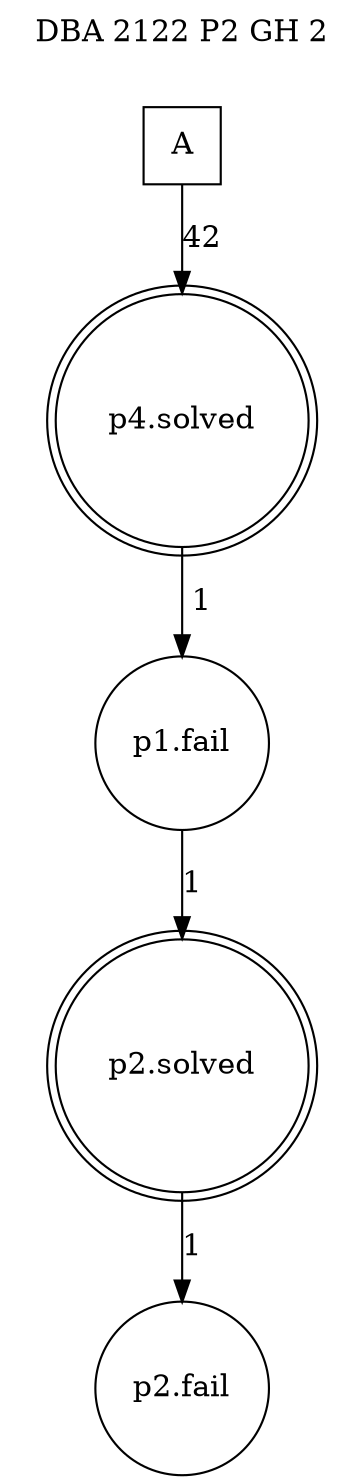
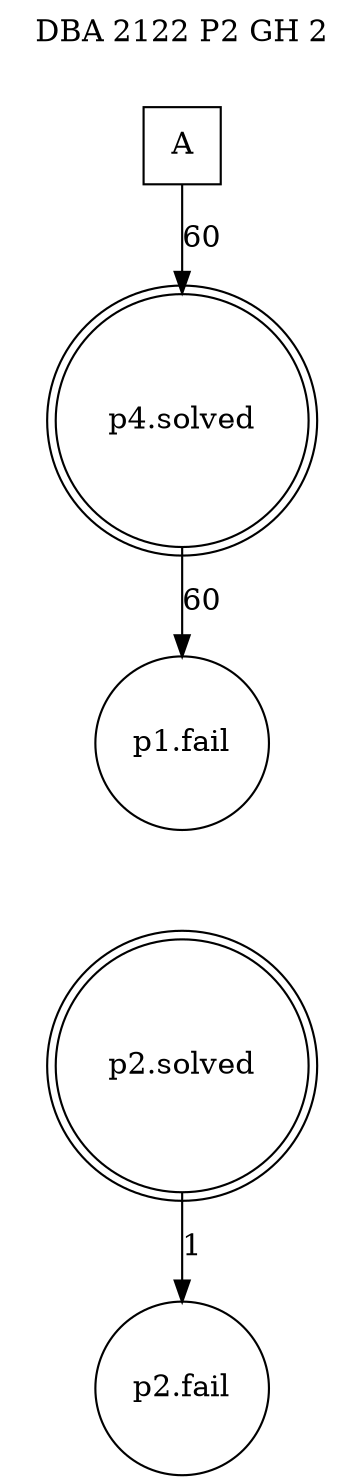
(203, 239) -> (203, 239)
(203, 602) -> (203, 602)
(182, 873) -> none
